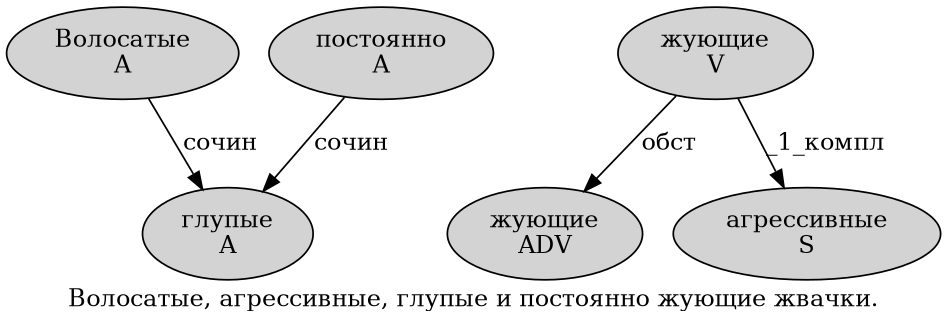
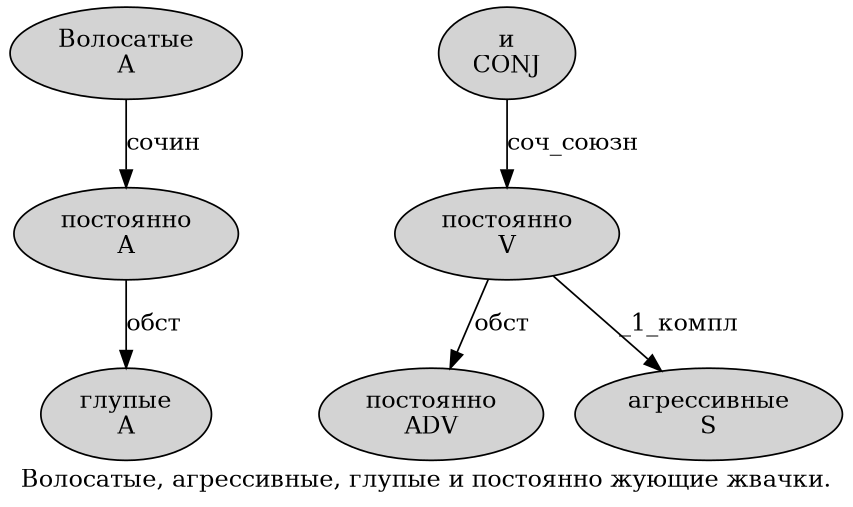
none -> (507, 53)
(716, 53) -> (507, 234)
(171, 136) -> (126, 135)
(351, 143) -> (154, 324)
(545, 234) -> (431, 414)
